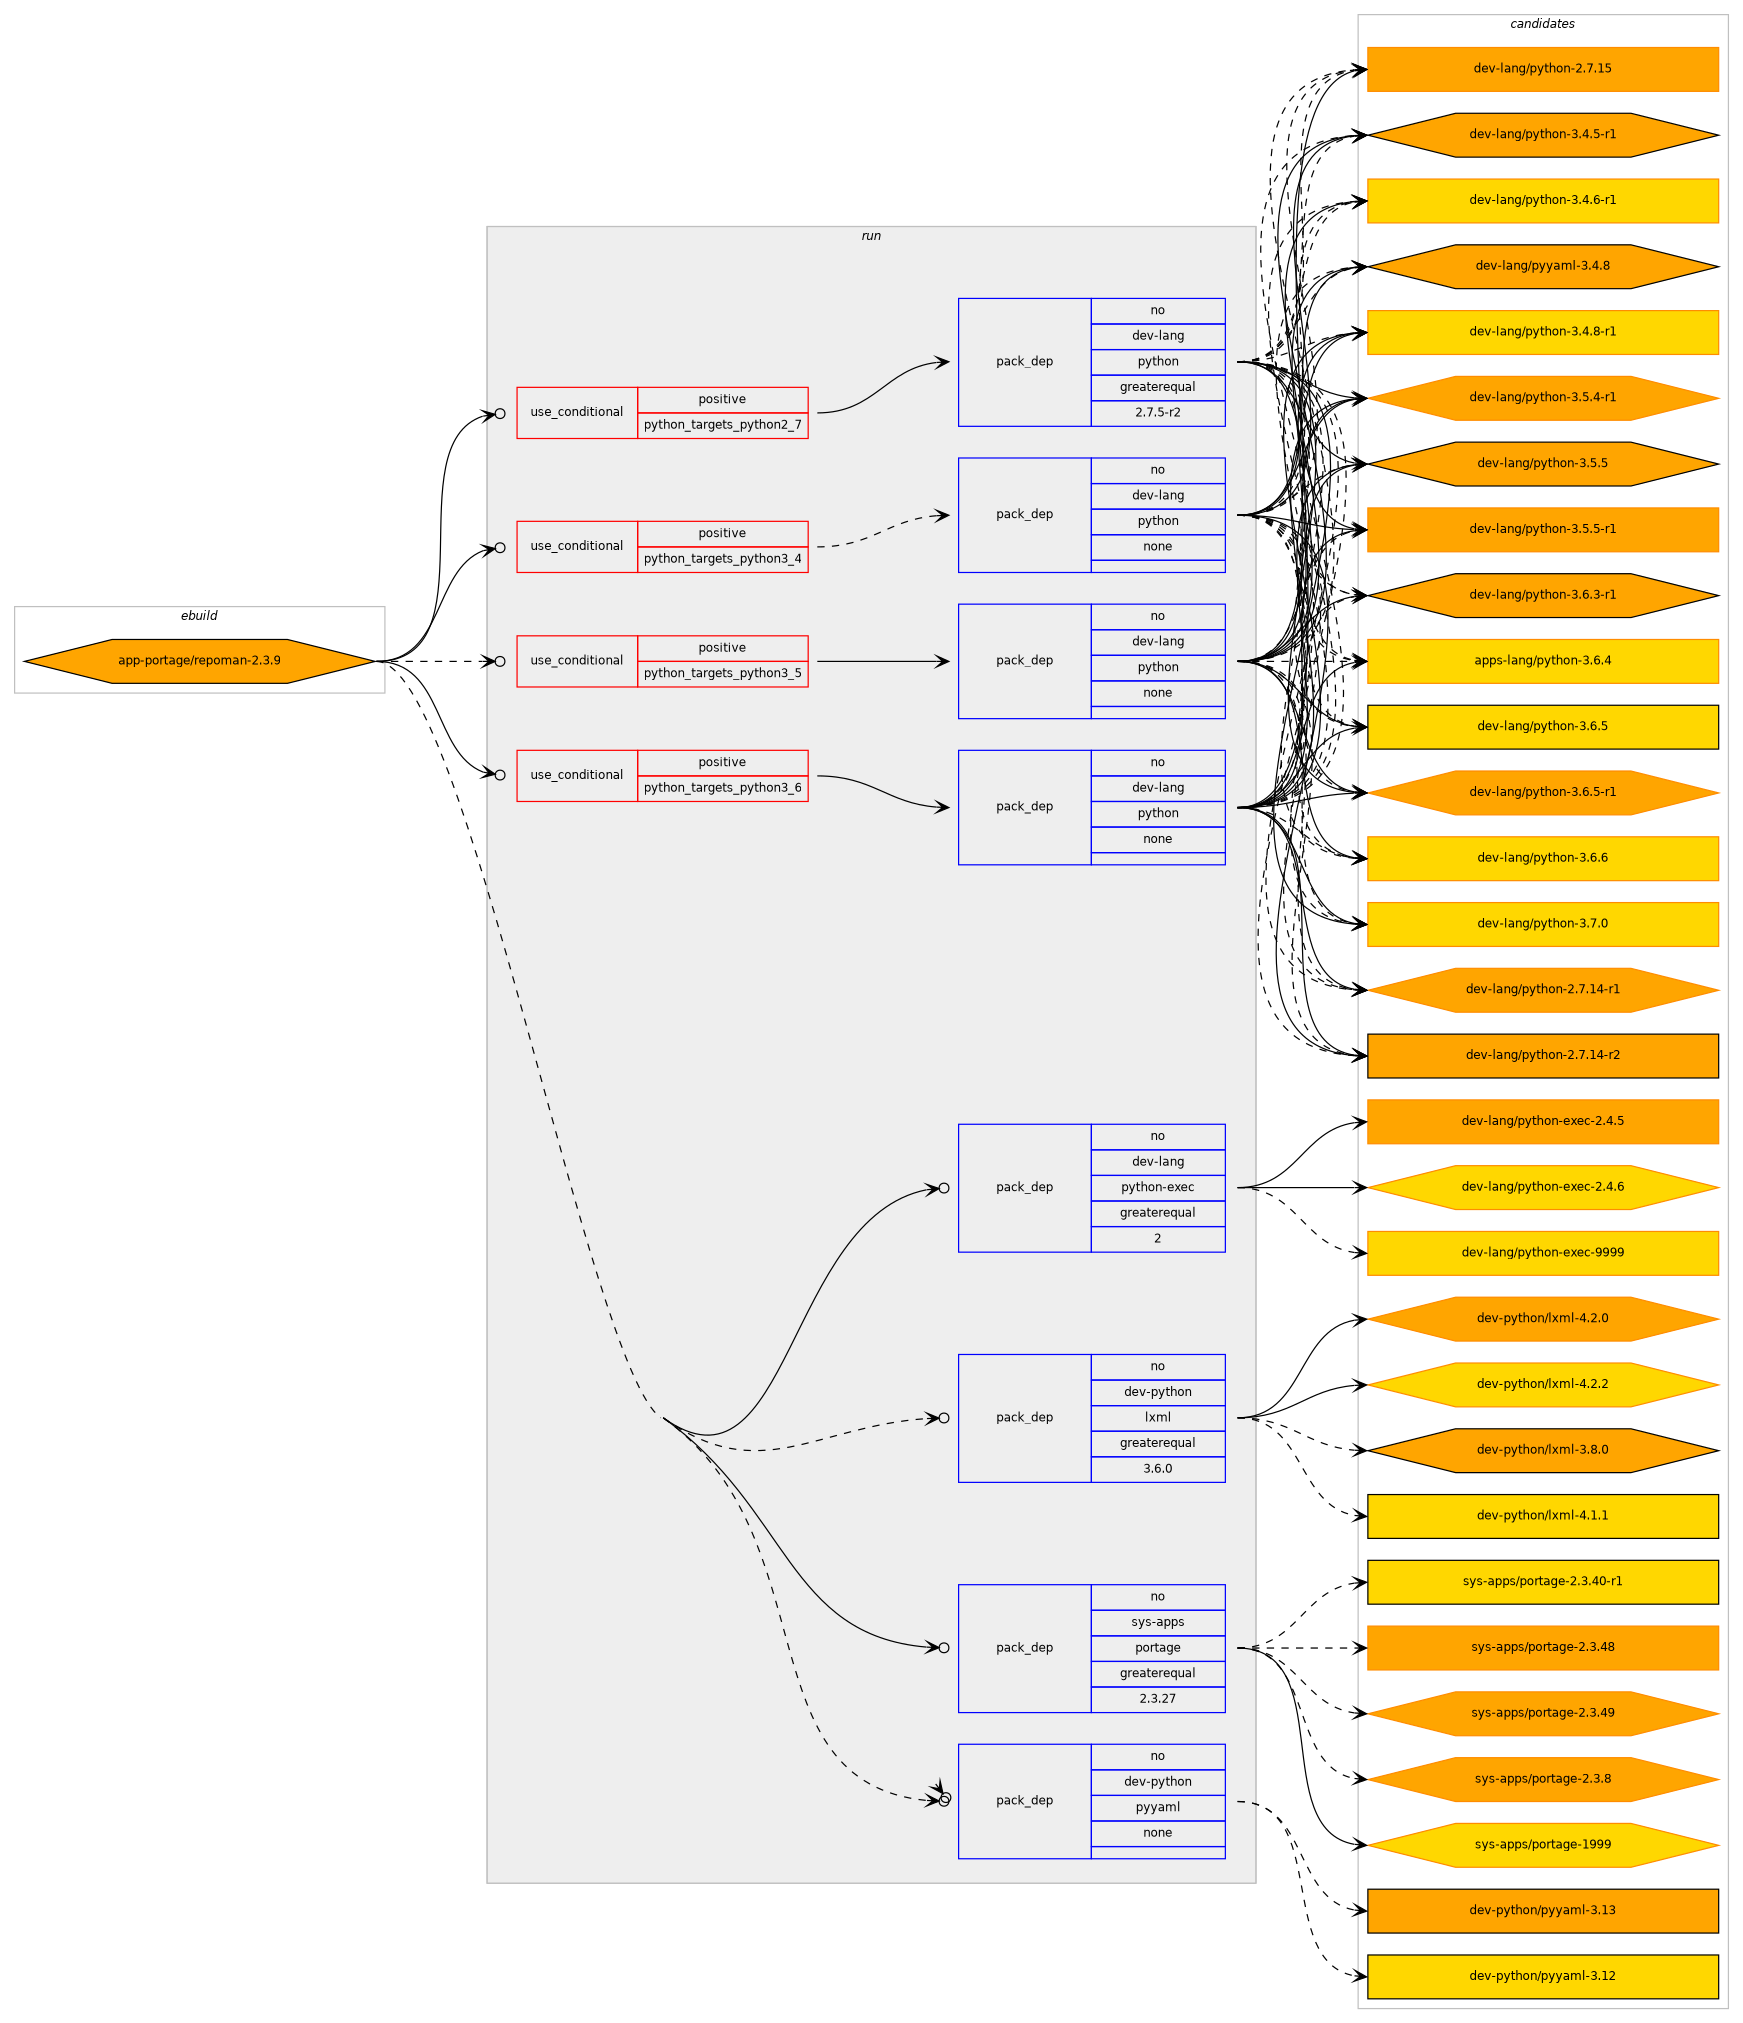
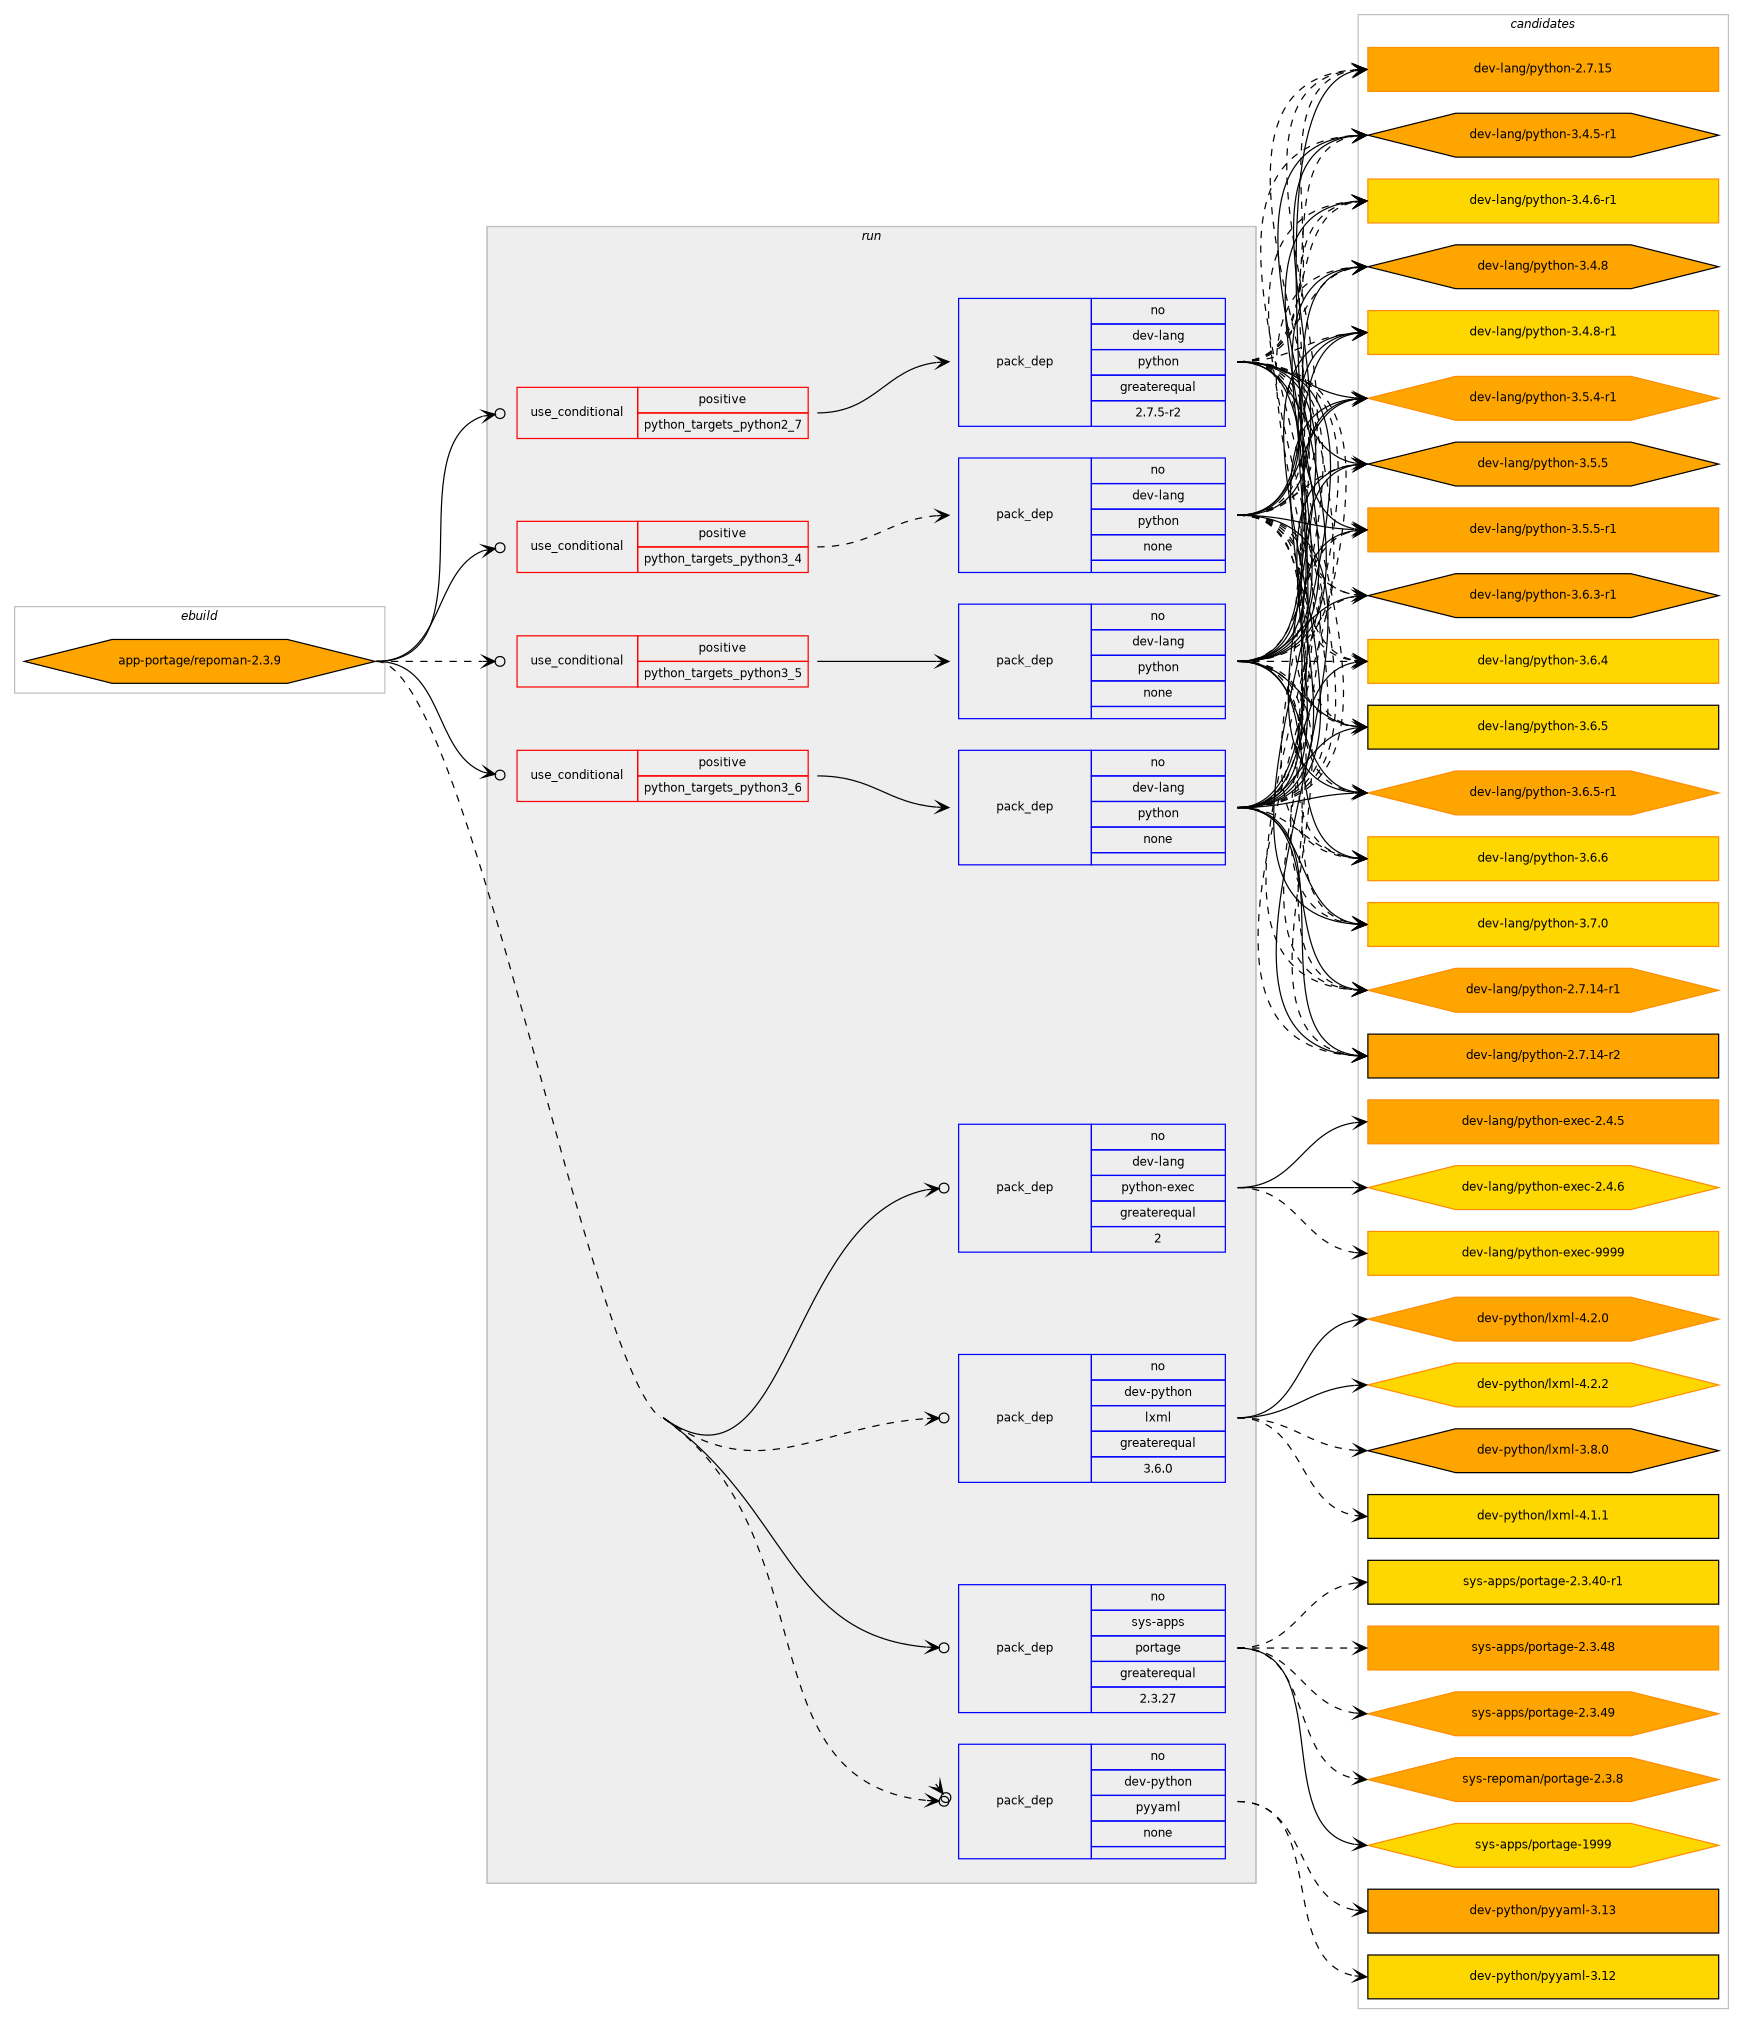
(1543, 267) -> (1543, 267)
(1543, 661) -> (1543, 661)
(1543, 1780) -> (1543, 1780)
